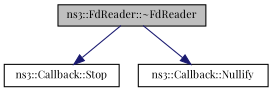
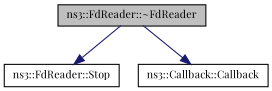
(62, 76) -> (62, 76)
(203, 76) -> (203, 76)
